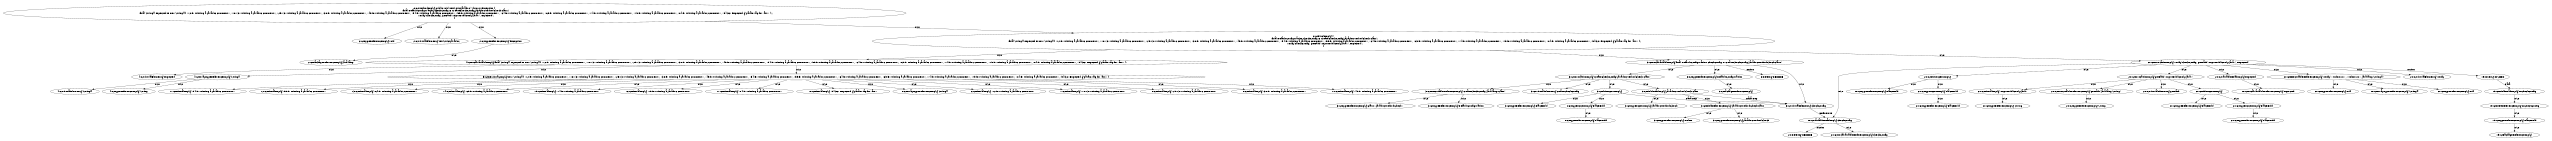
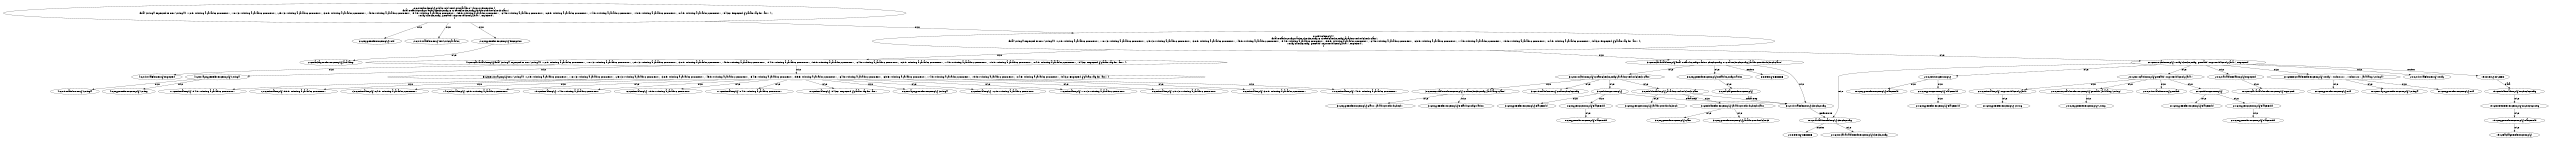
(1673, 120) -> (1673, 120)
